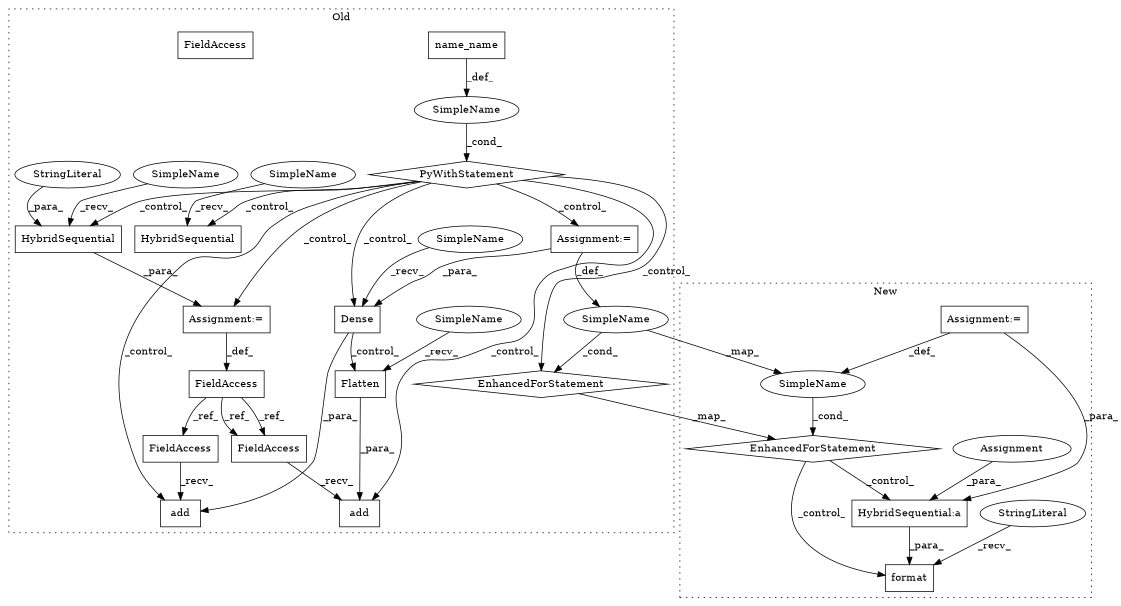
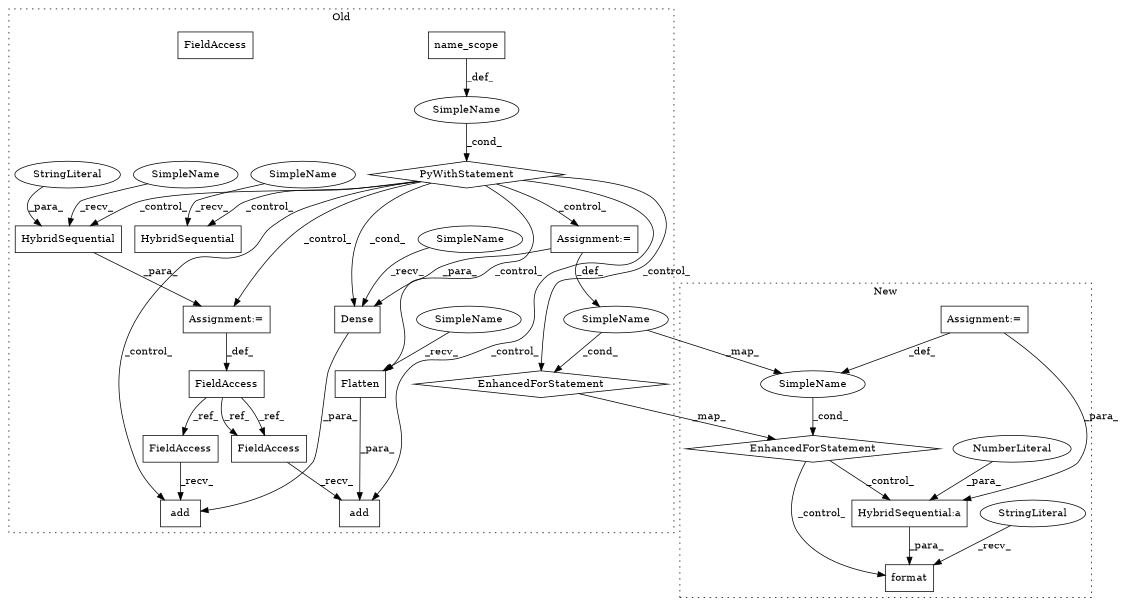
(467, 45) -> (467, 45)
(388, 239) -> (388, 239)
(351, 348) -> (472, 278)
(1012, 449) -> (1012, 449)
